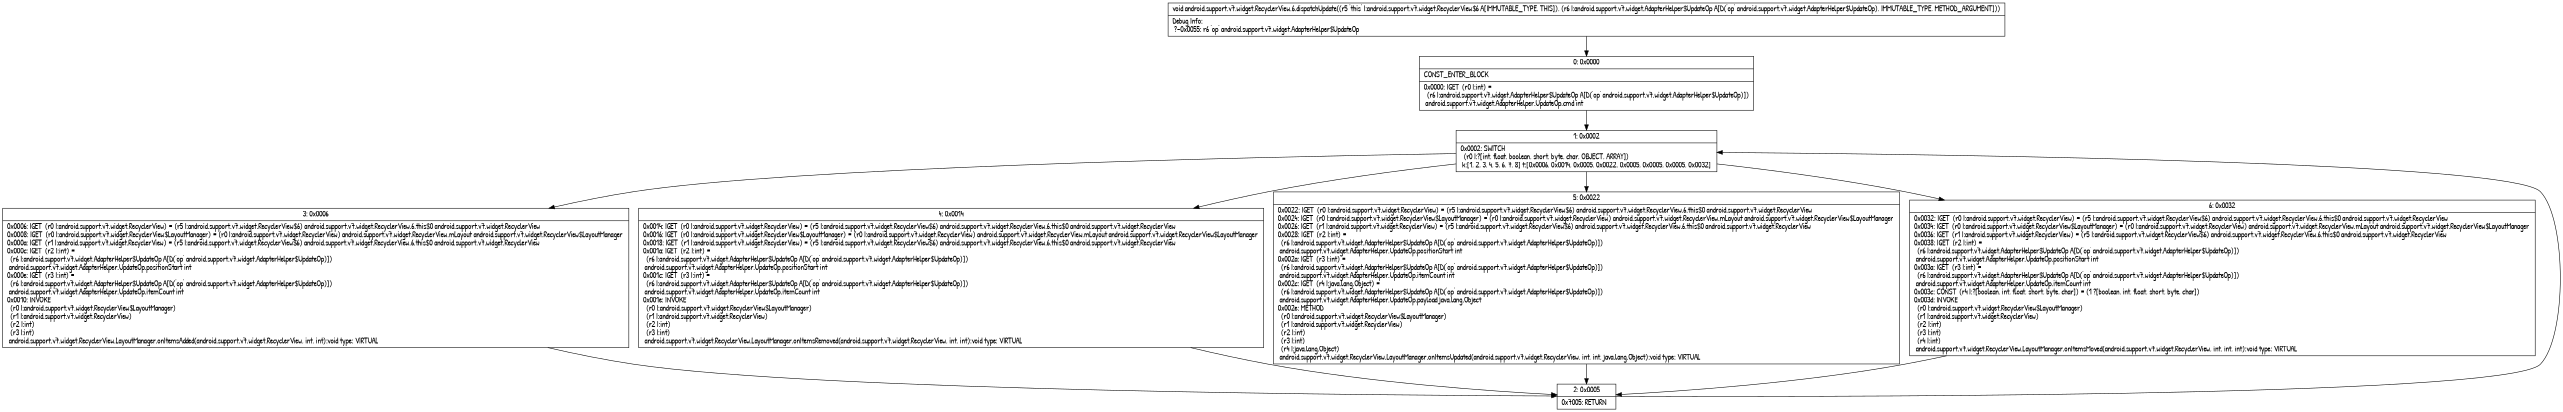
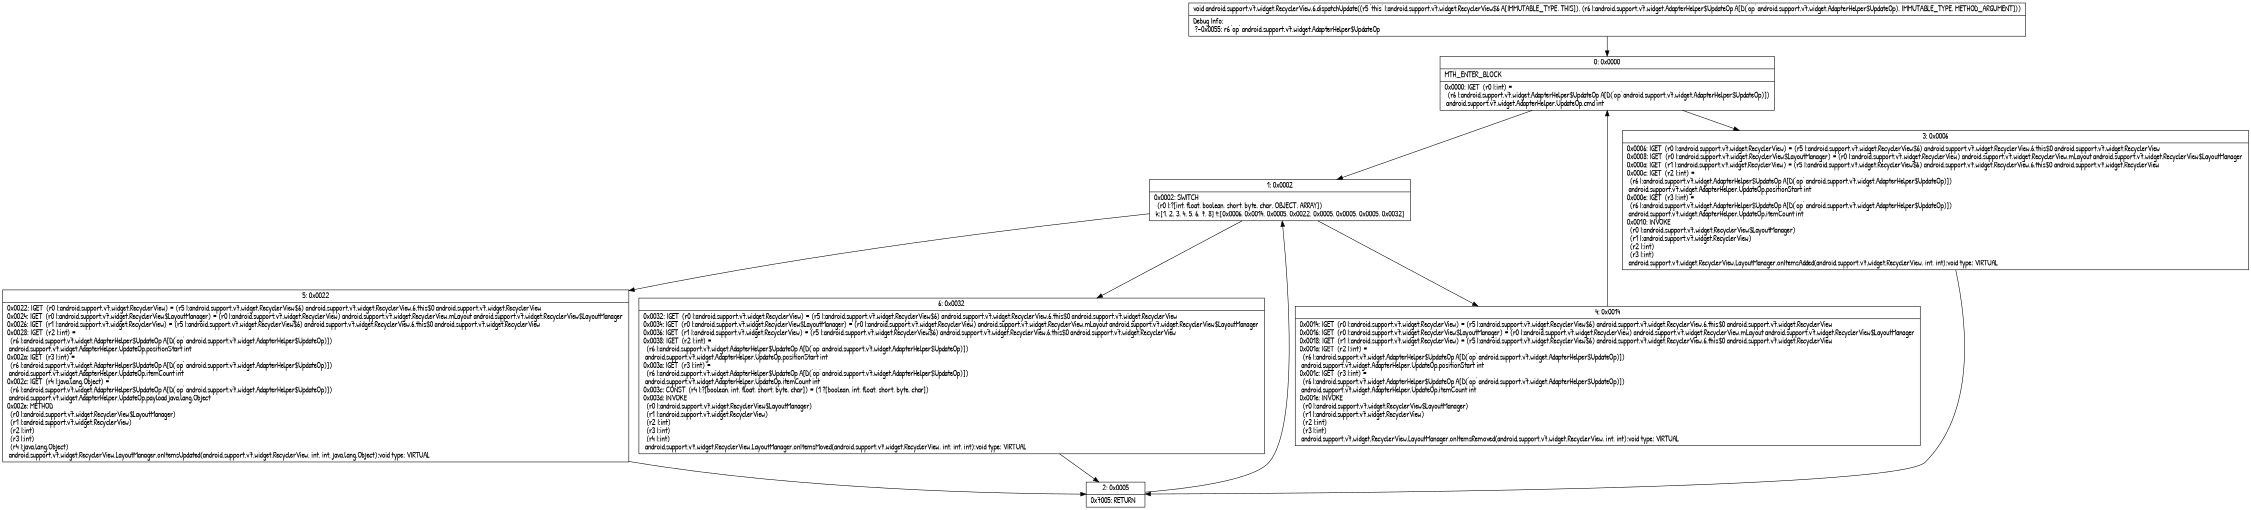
(1456, 75) -> (1473, 75)
(1004, 166) -> (1708, 119)
(1370, 379) -> (1607, 211)
